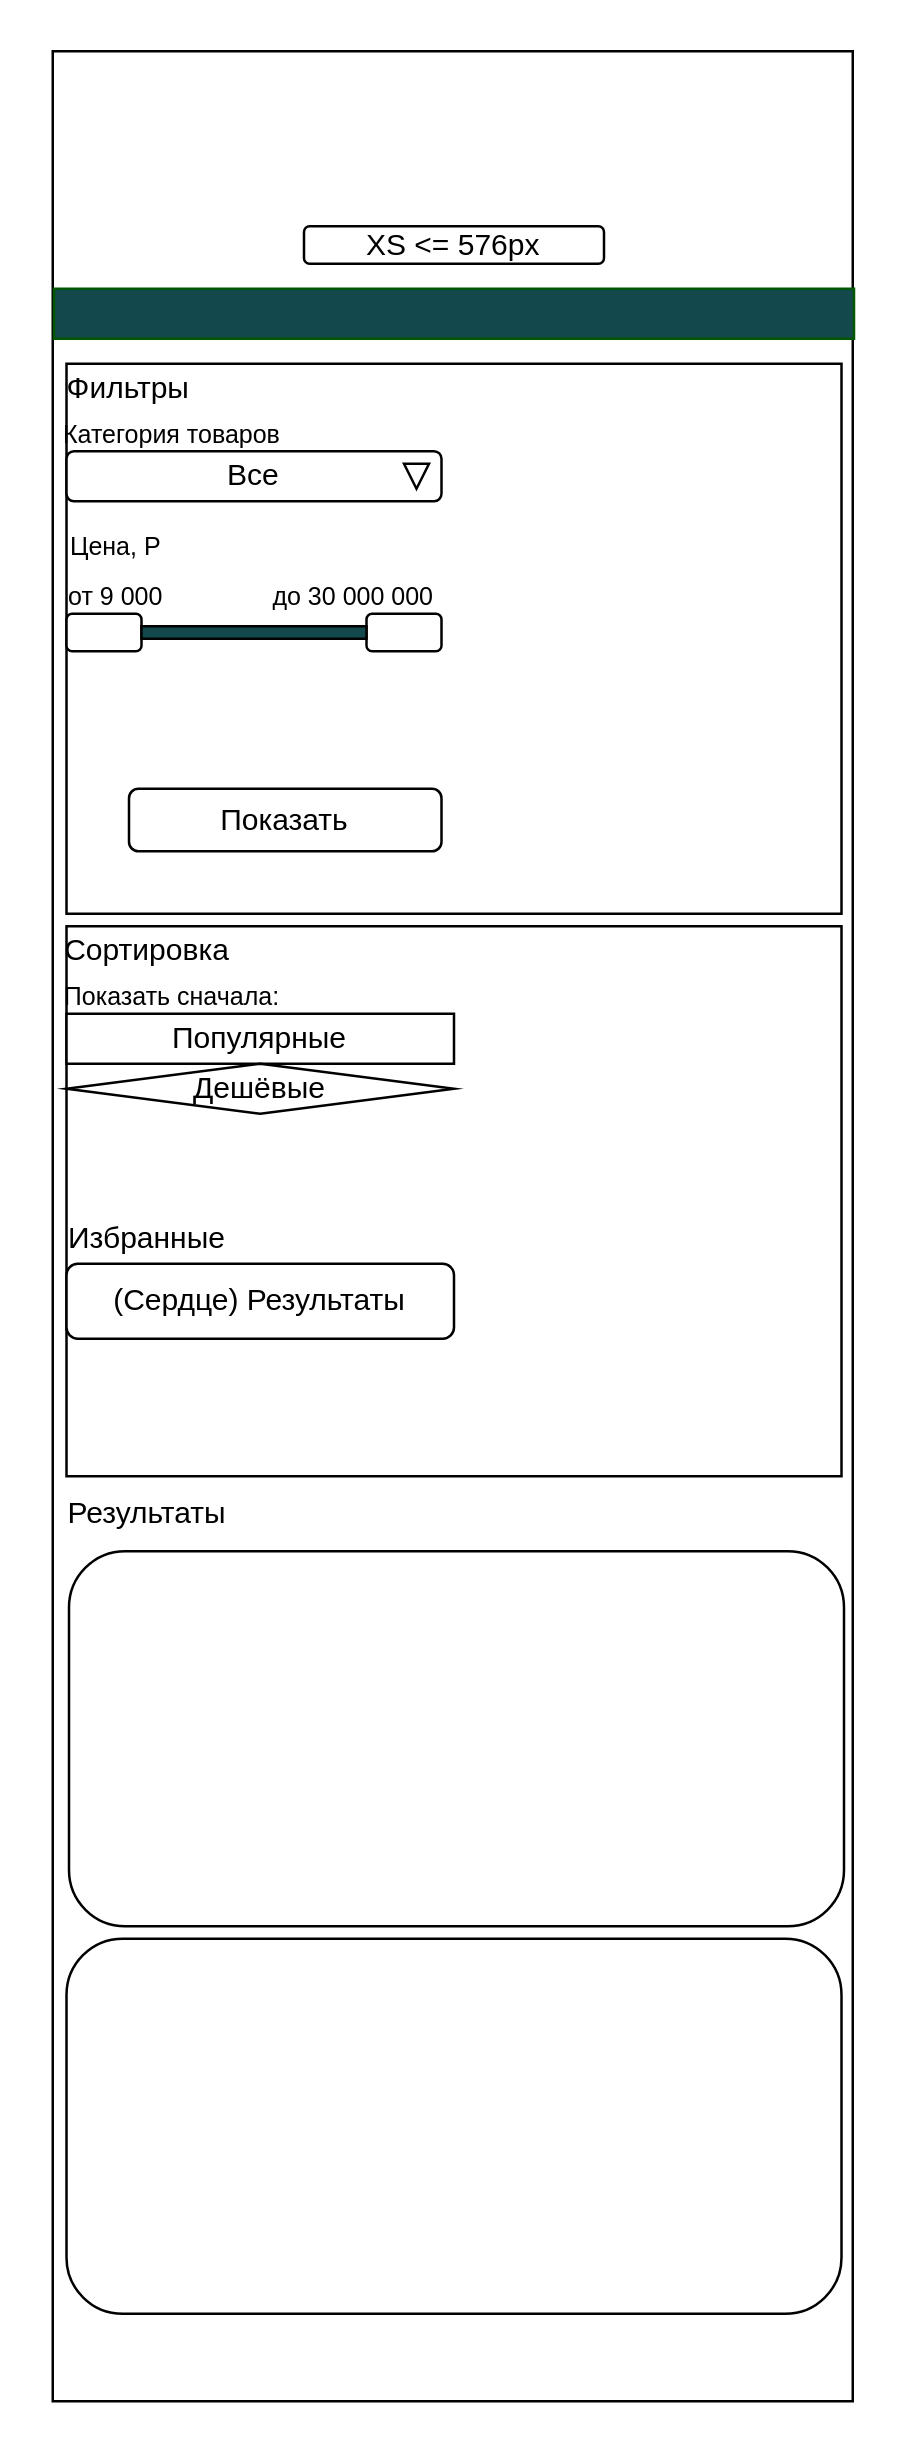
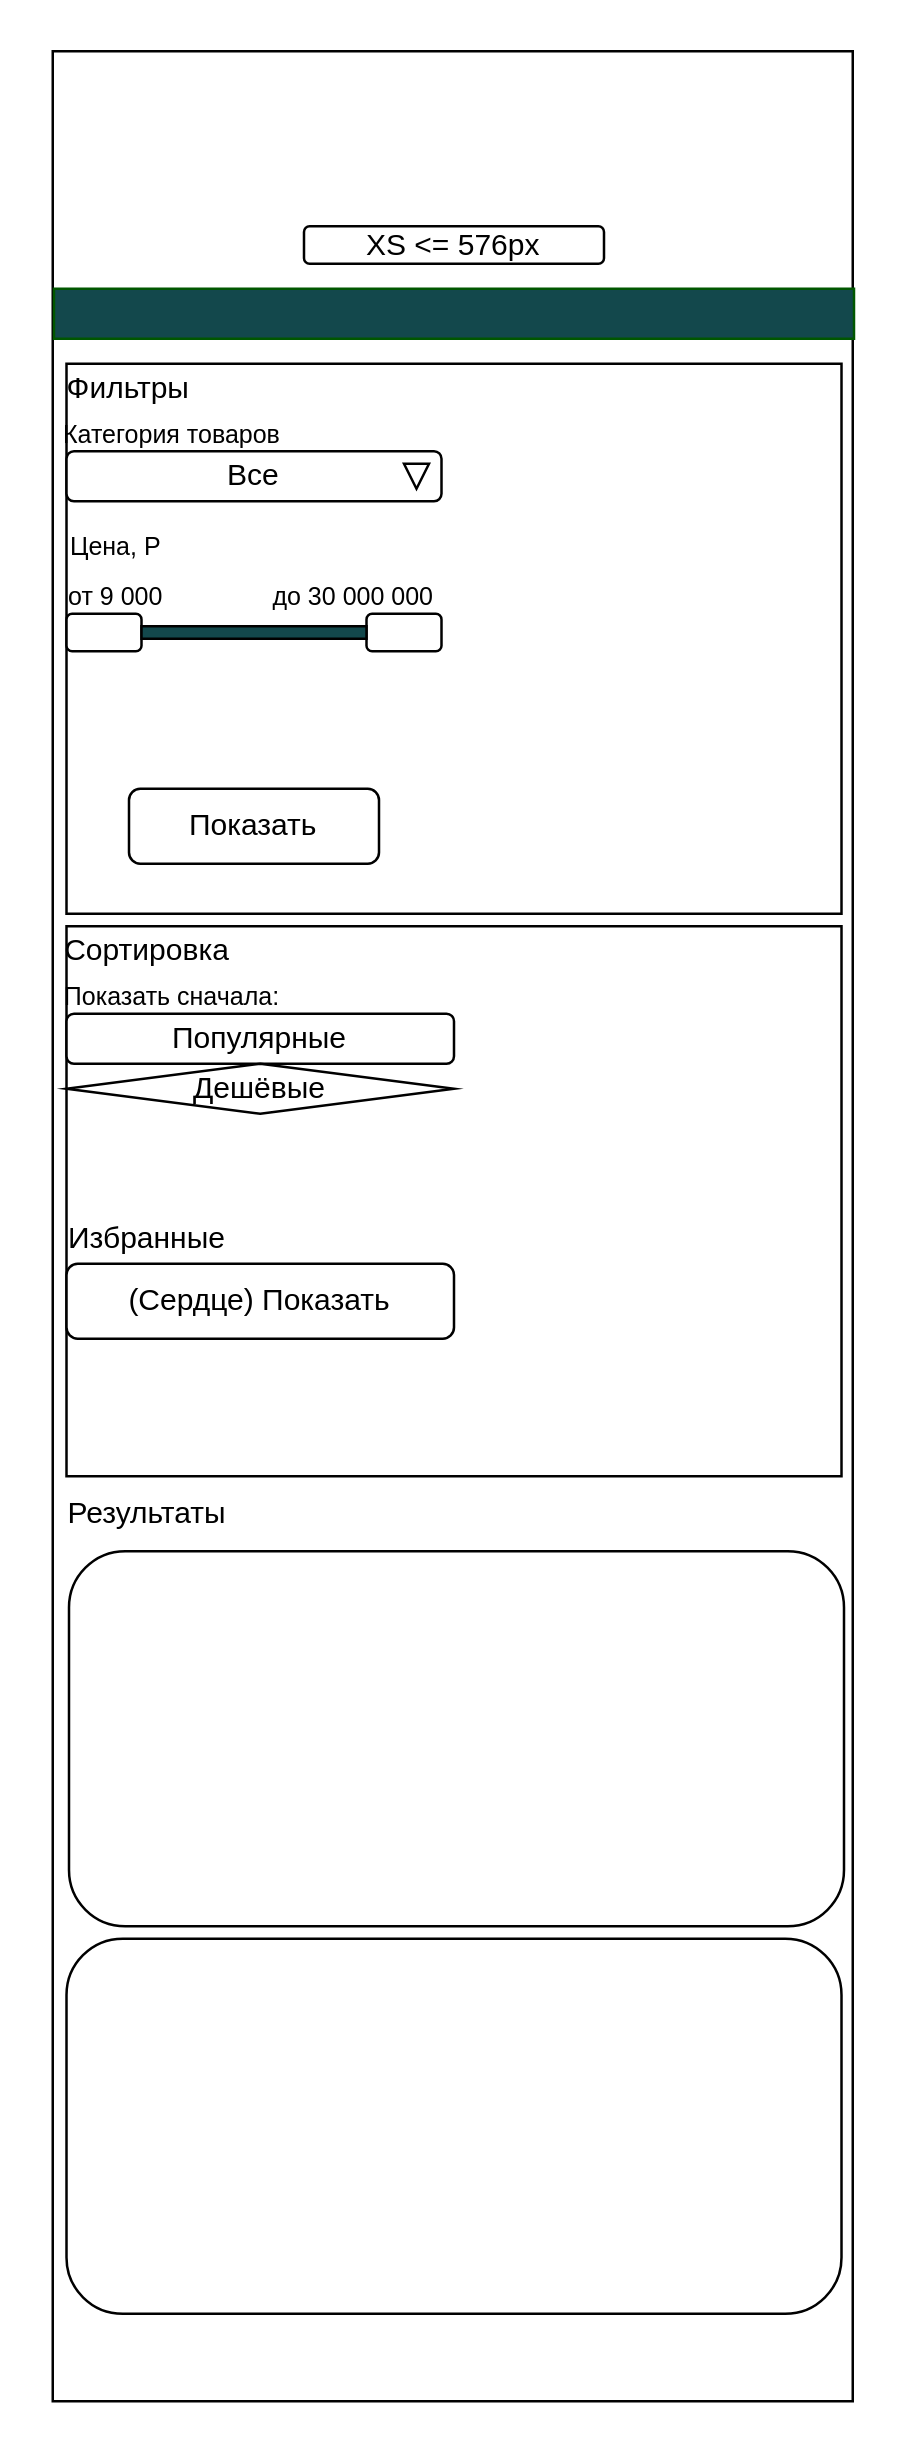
(285, 820) -> (254, 826)
(260, 1039) -> (260, 1039)
(260, 1301) -> (260, 1301)
